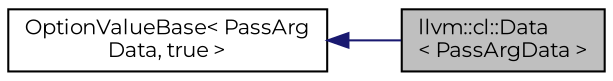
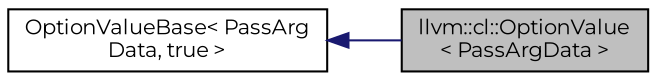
(503, 40) -> (525, 40)
